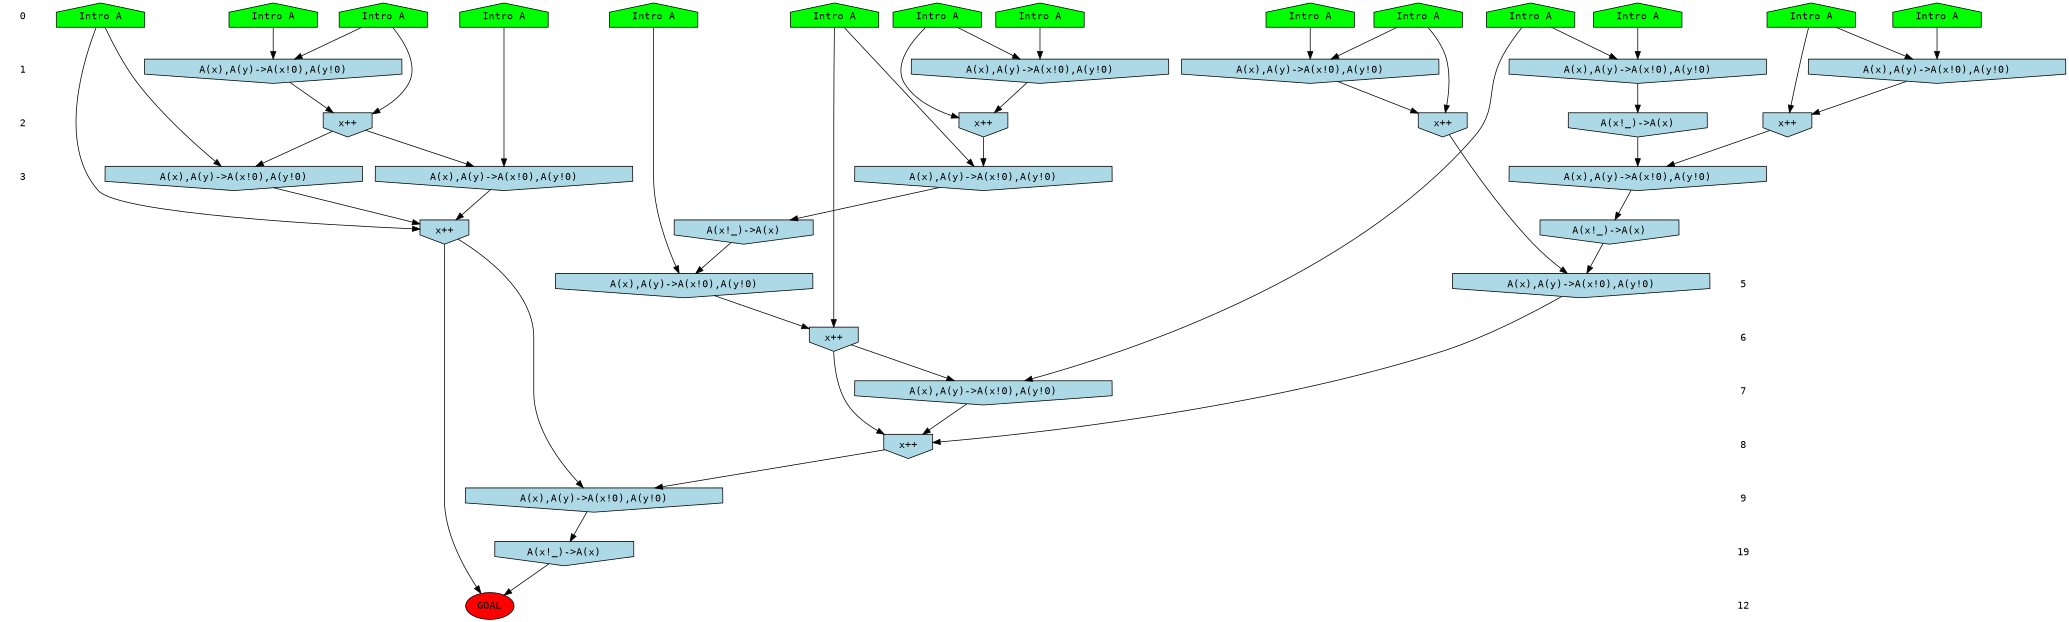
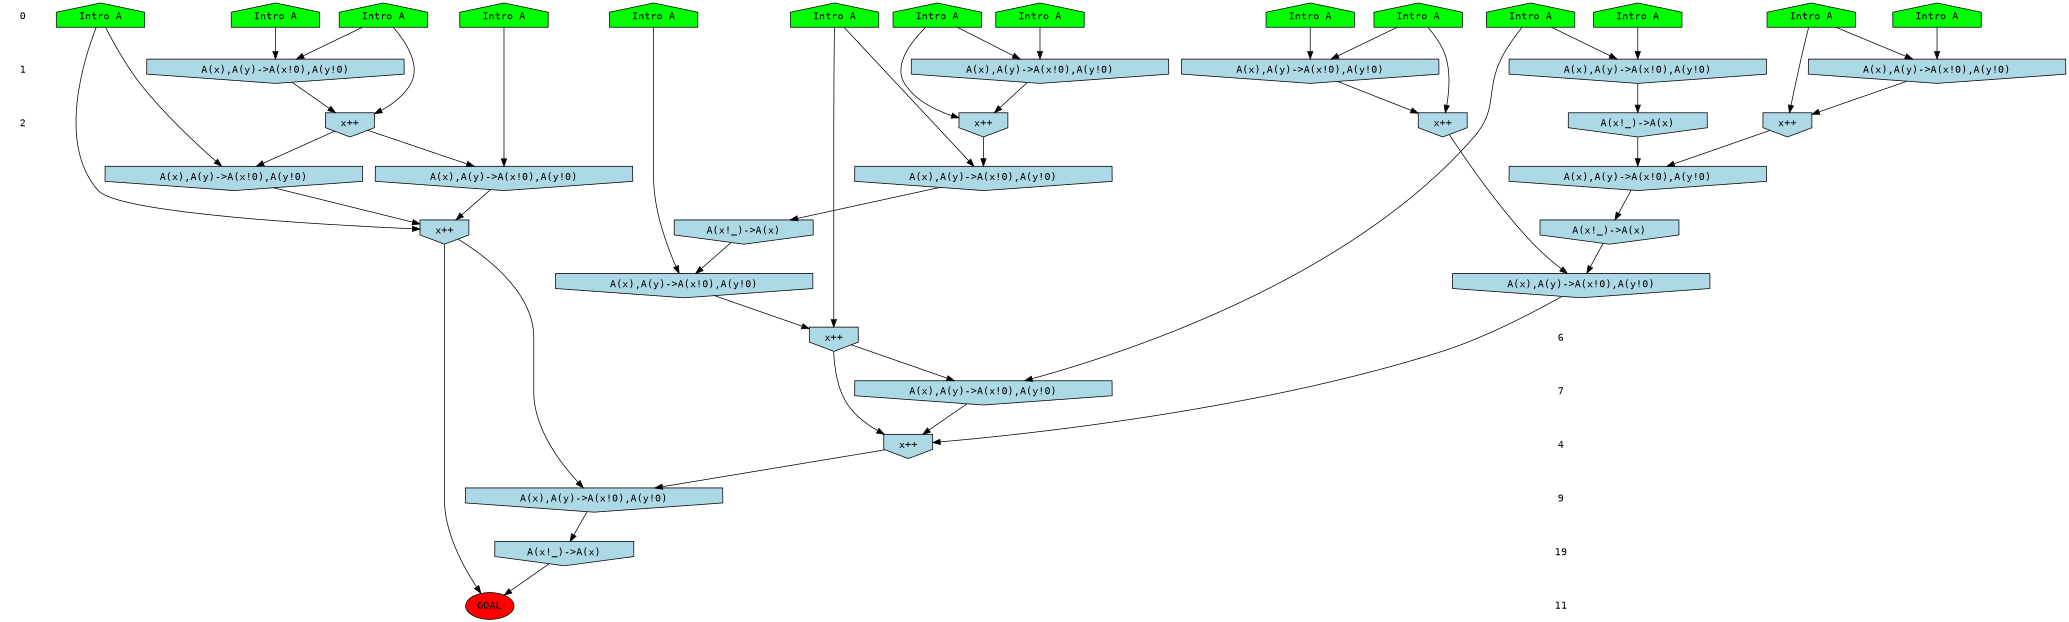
(23, 177) -> none
(1743, 284) -> none
(1743, 445) -> (1561, 445)
(1743, 606) -> (1561, 606)
